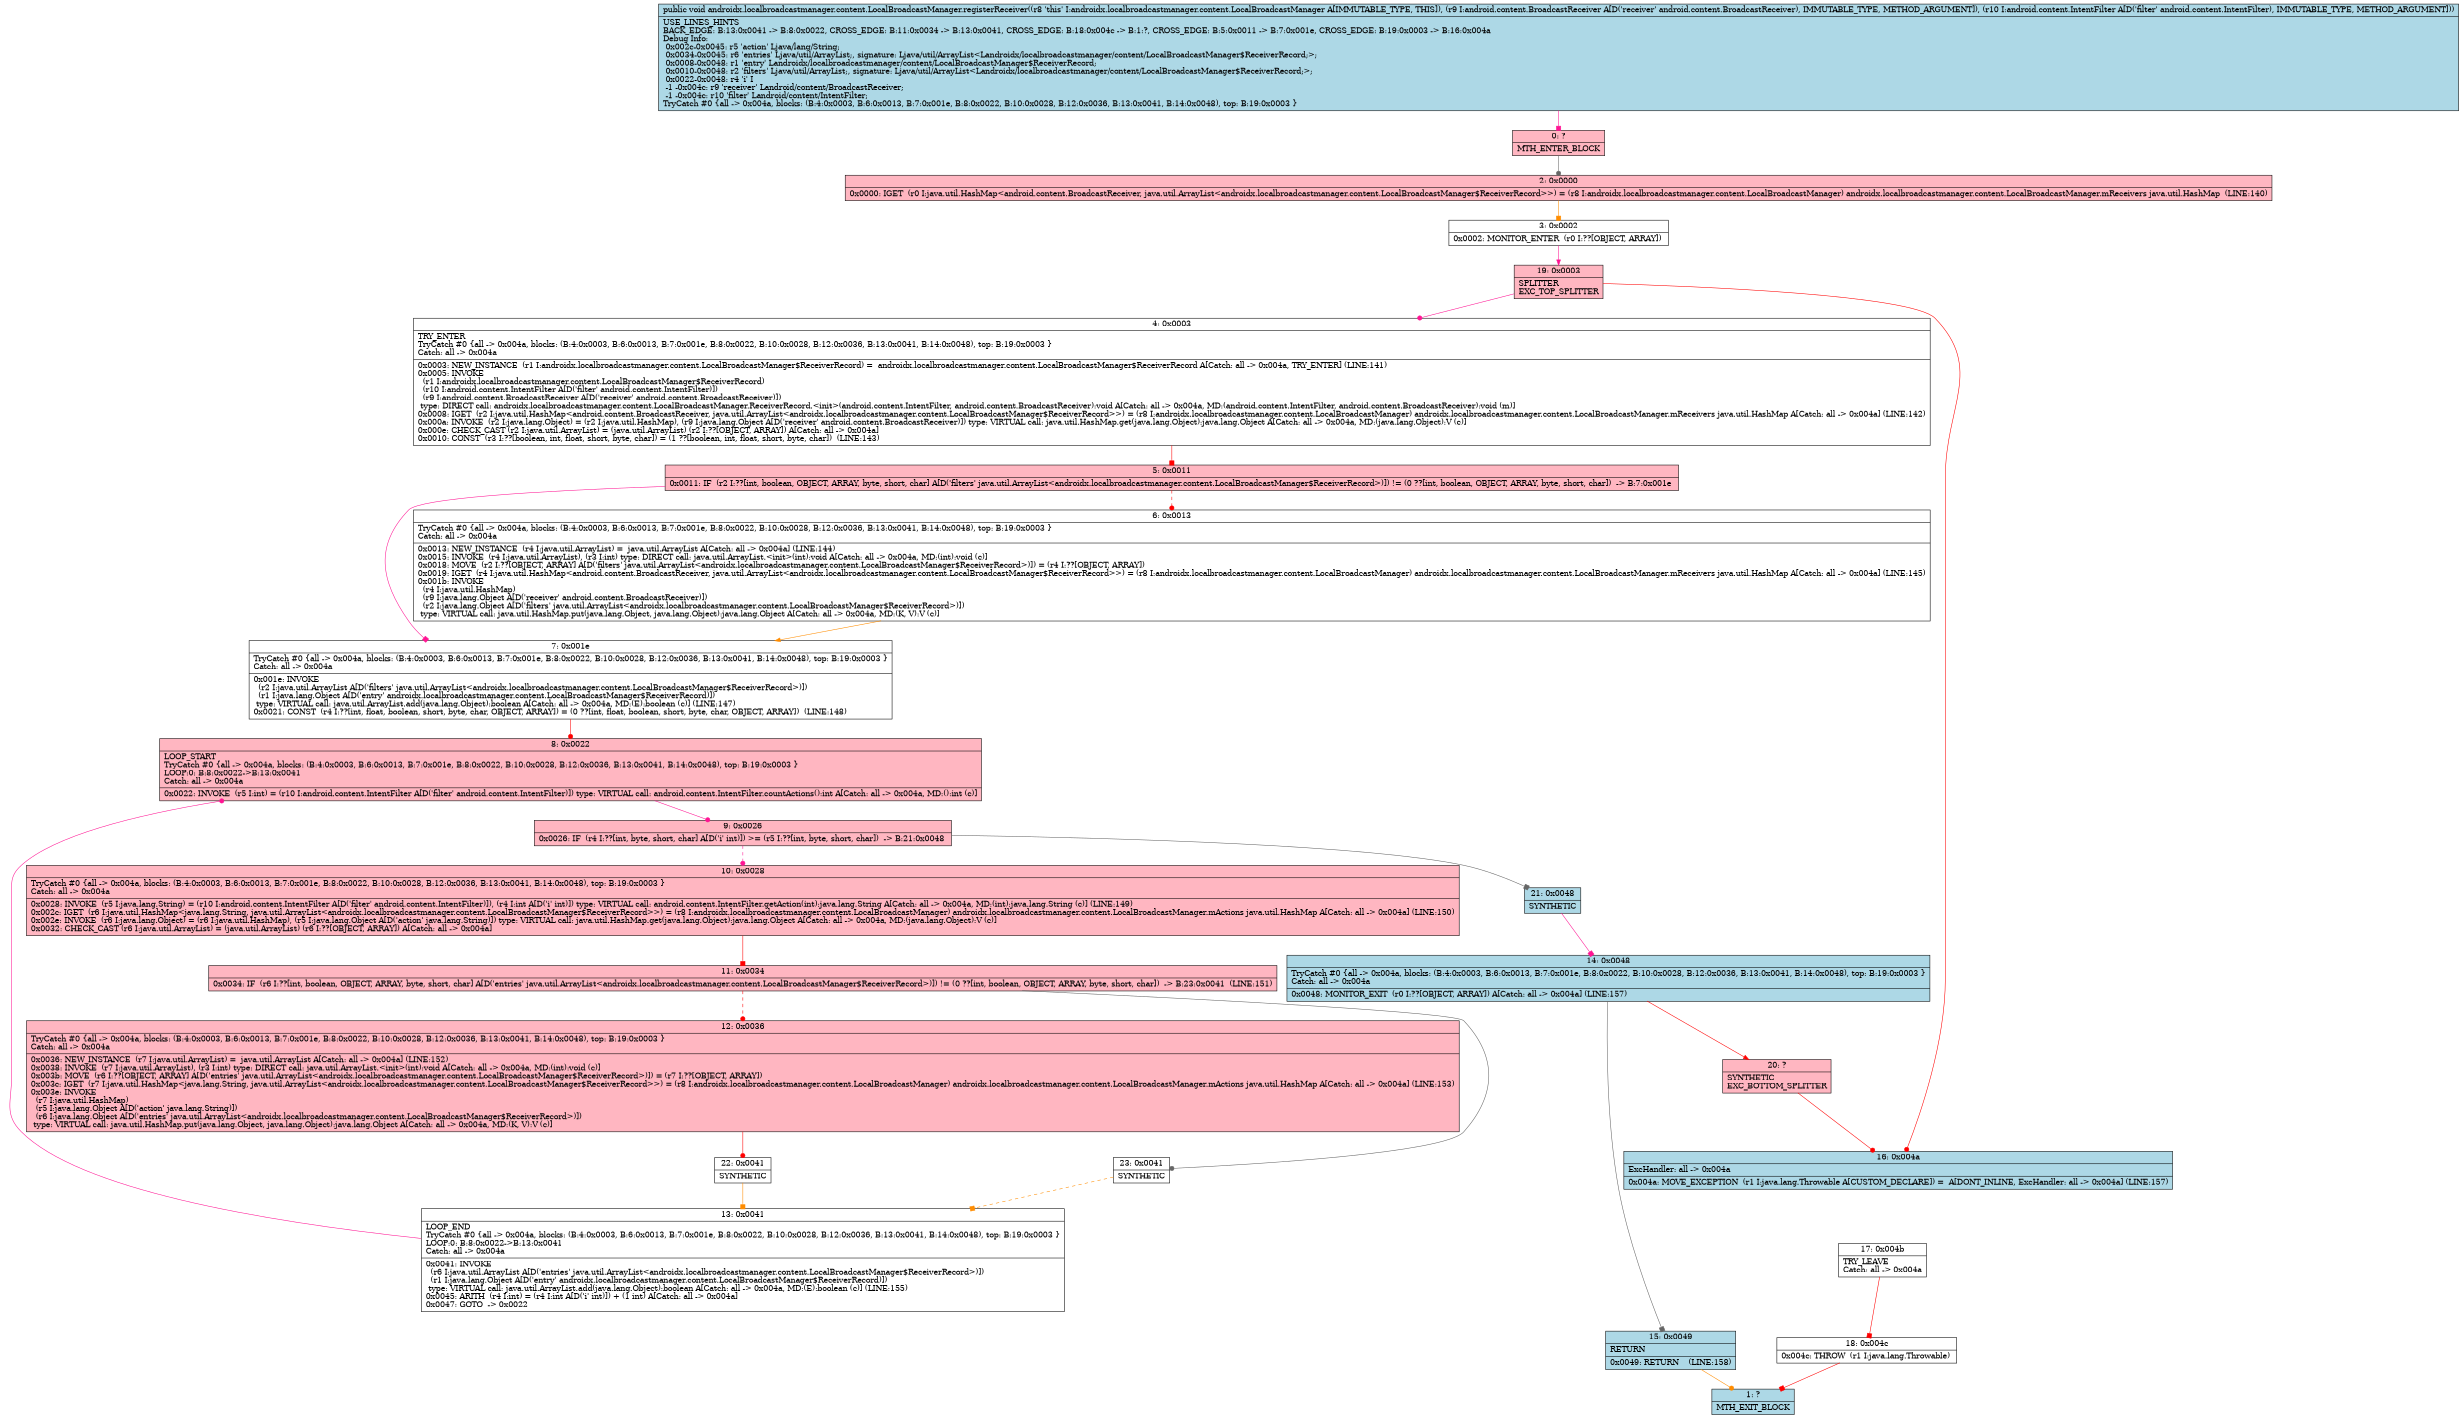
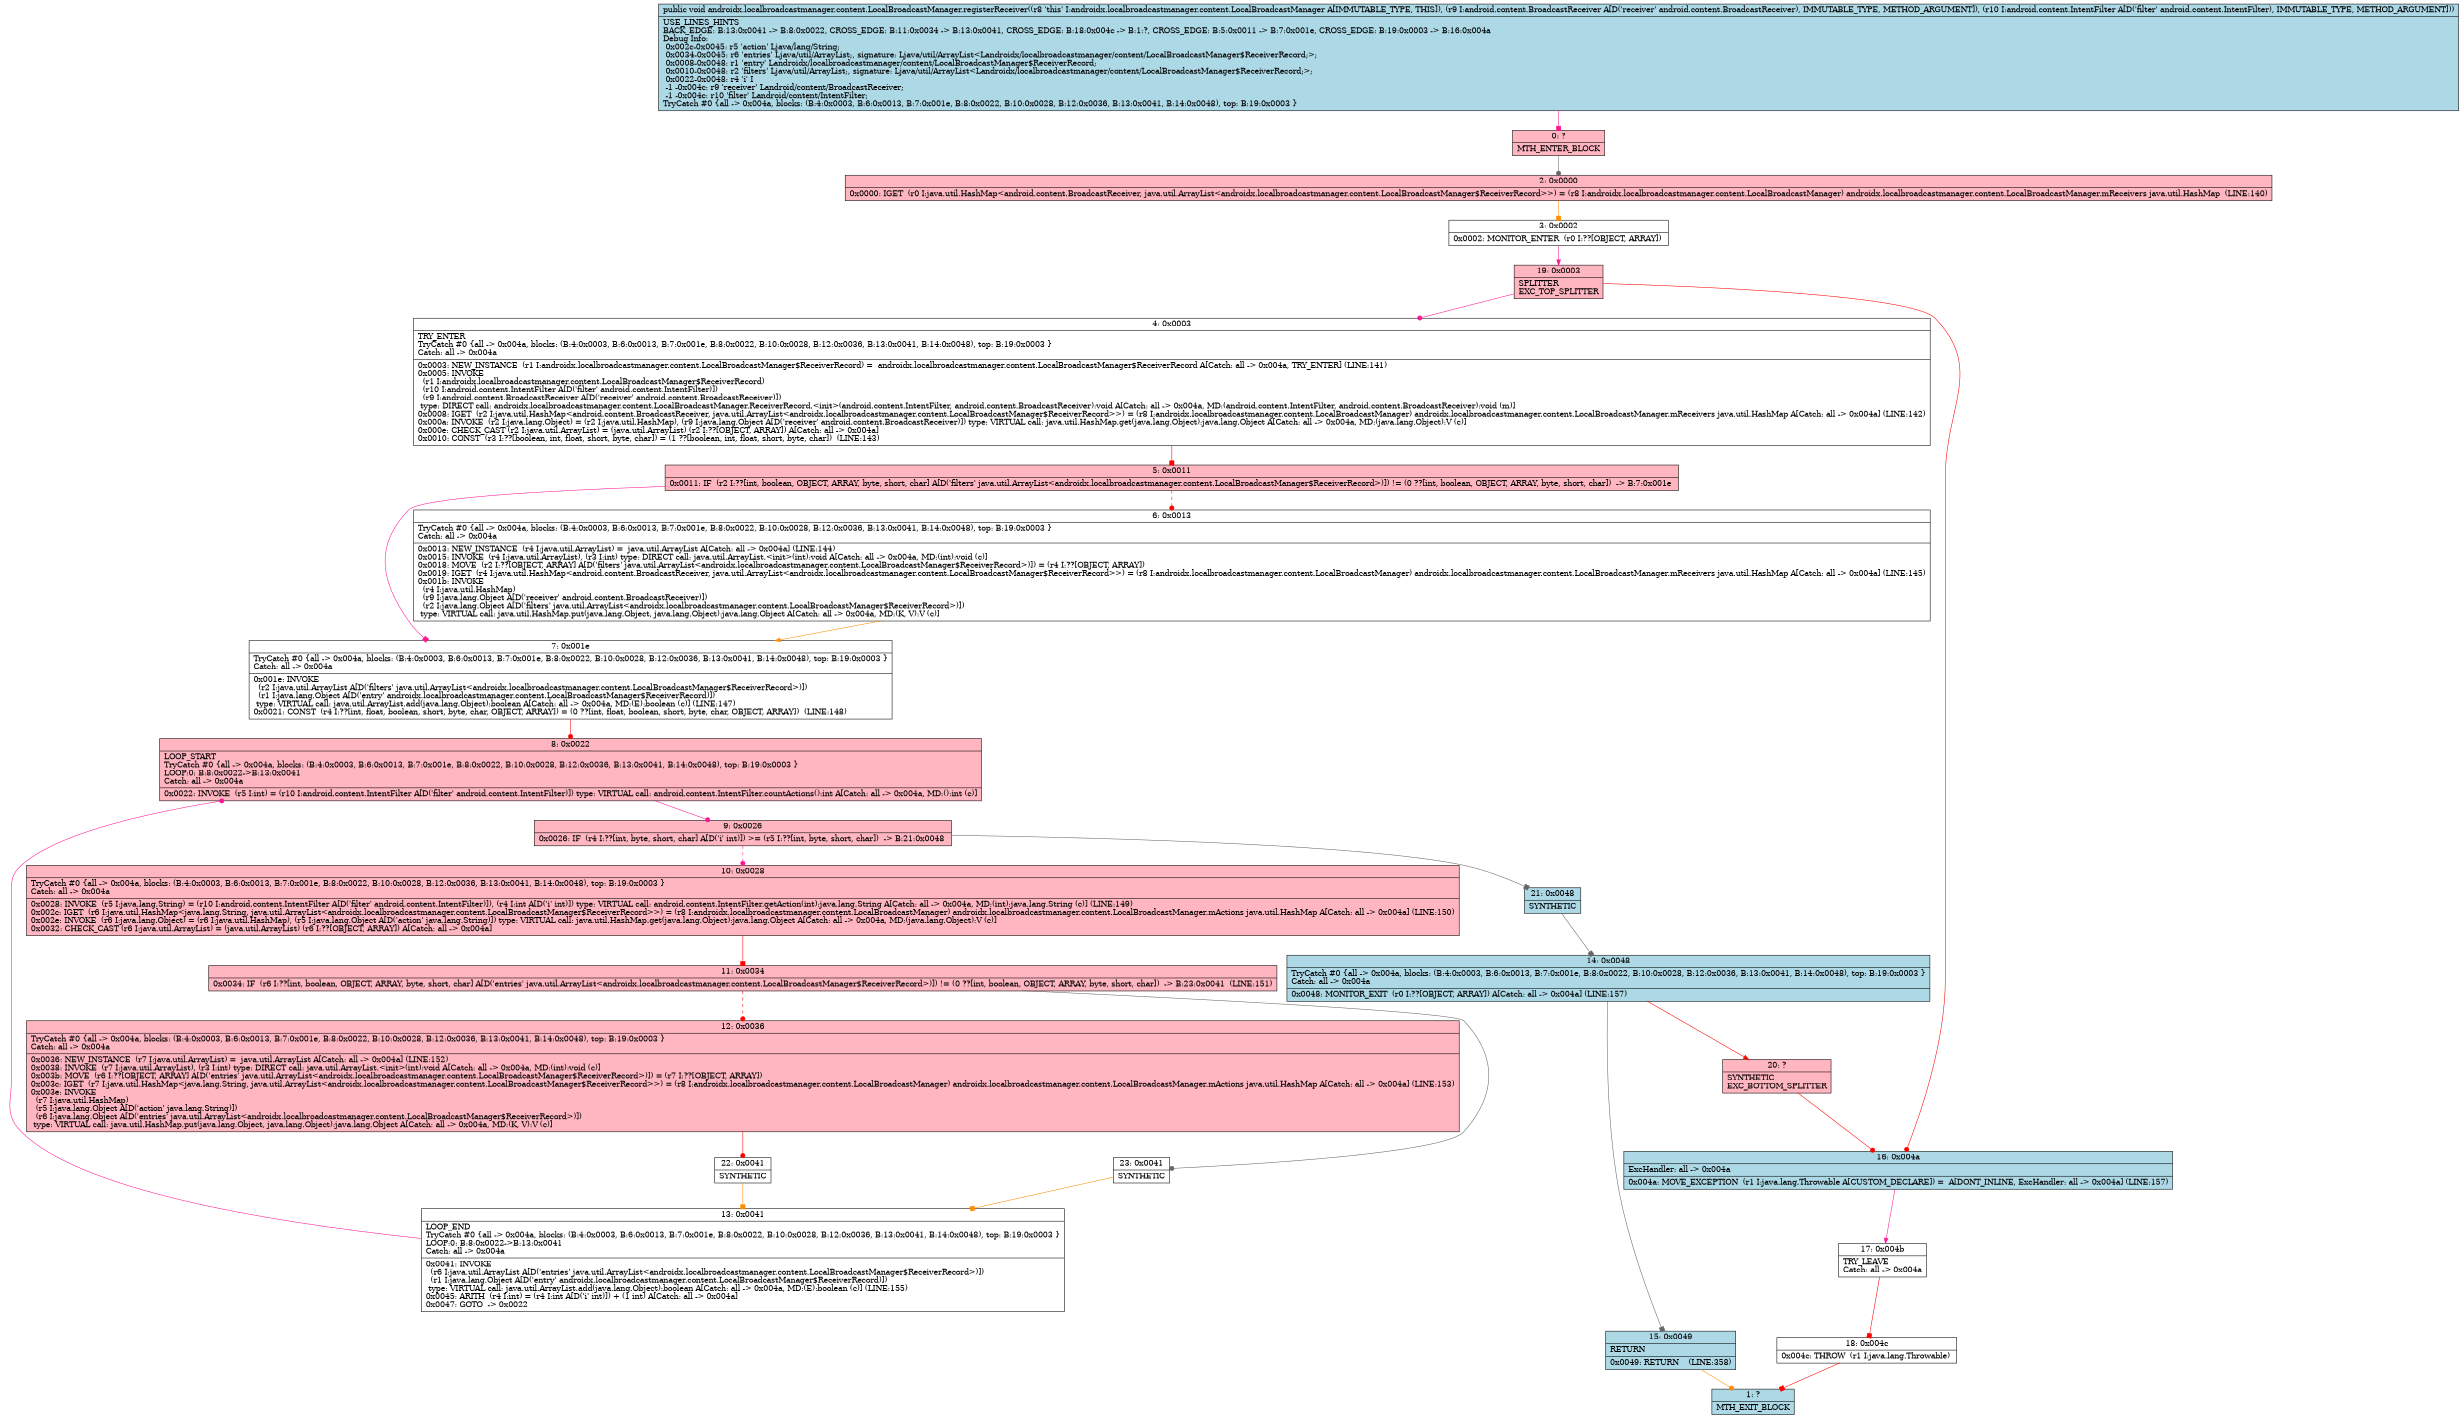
(1575, 932) -> (1575, 932)
(1044, 1192) -> (1044, 1192)
none -> (1891, 1214)
(1671, 1363) -> (1671, 1363)
